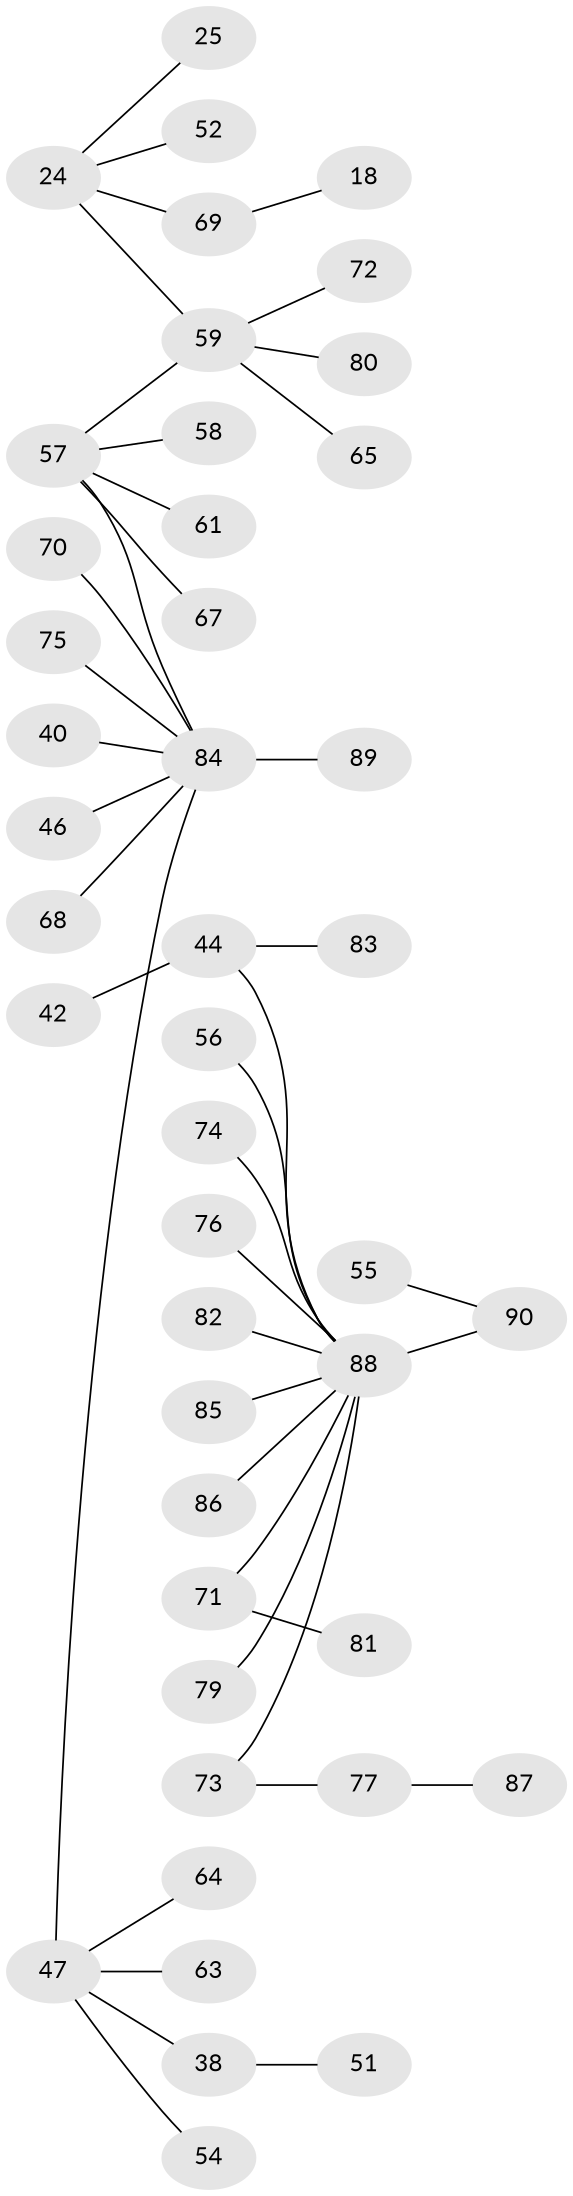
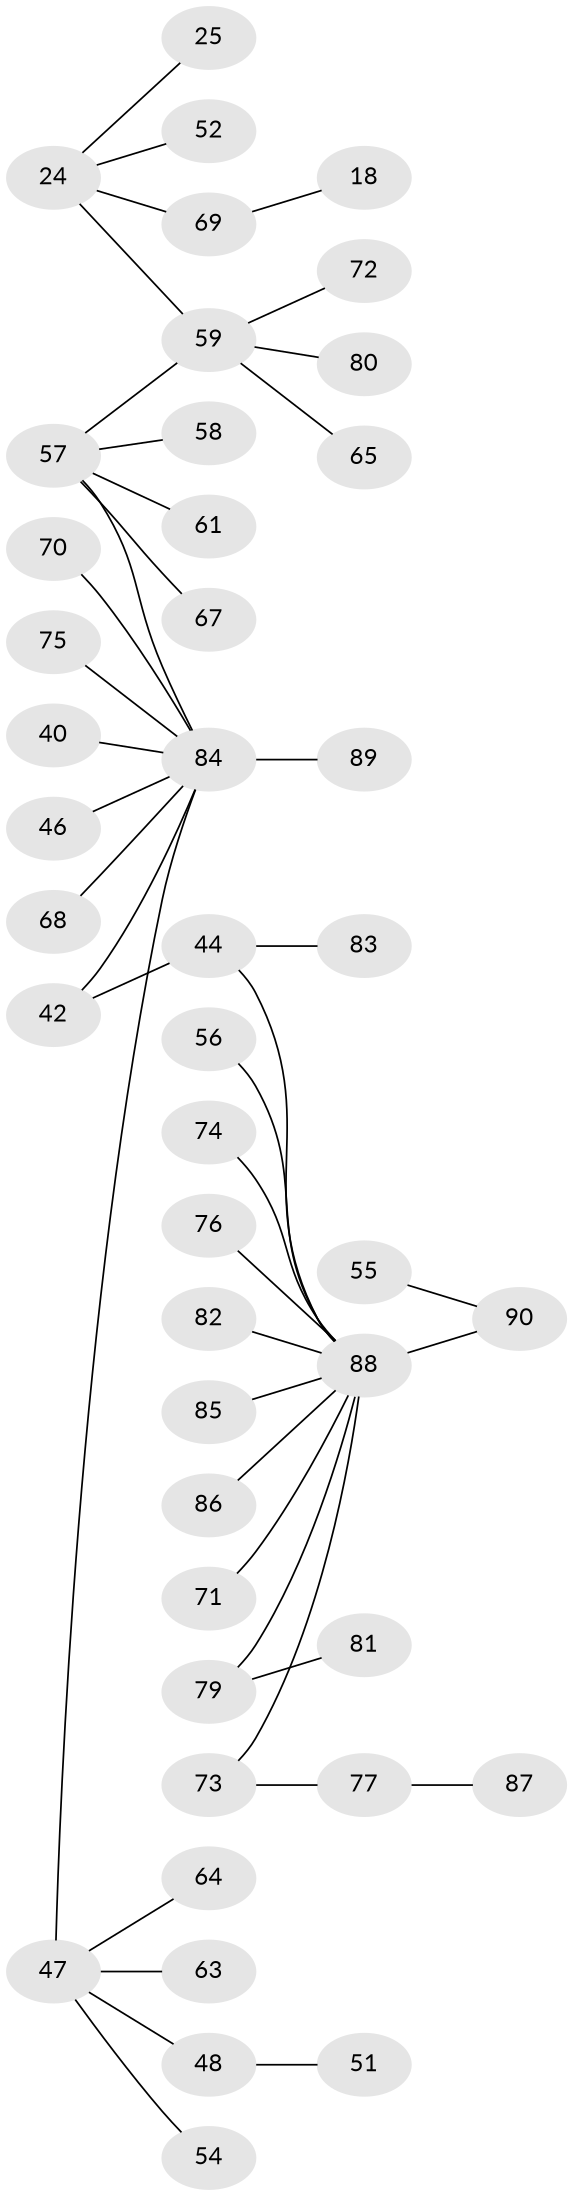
none -> (146, 894)
(287, 1622) -> (276, 1672)
(209, 2065) -> (209, 2065)
